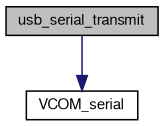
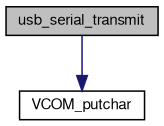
(82, 105) -> (82, 105)
